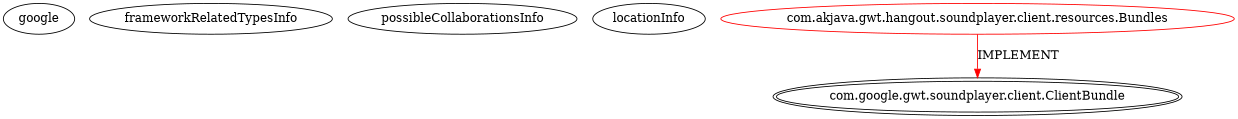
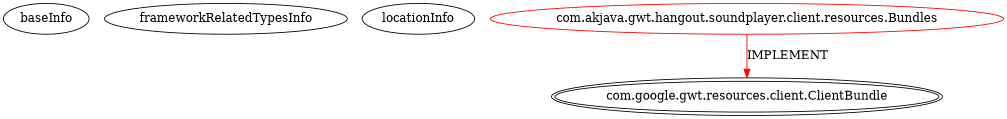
(39, 19) -> (46, 19)
(463, 19) -> none
(978, 97) -> (747, 97)
